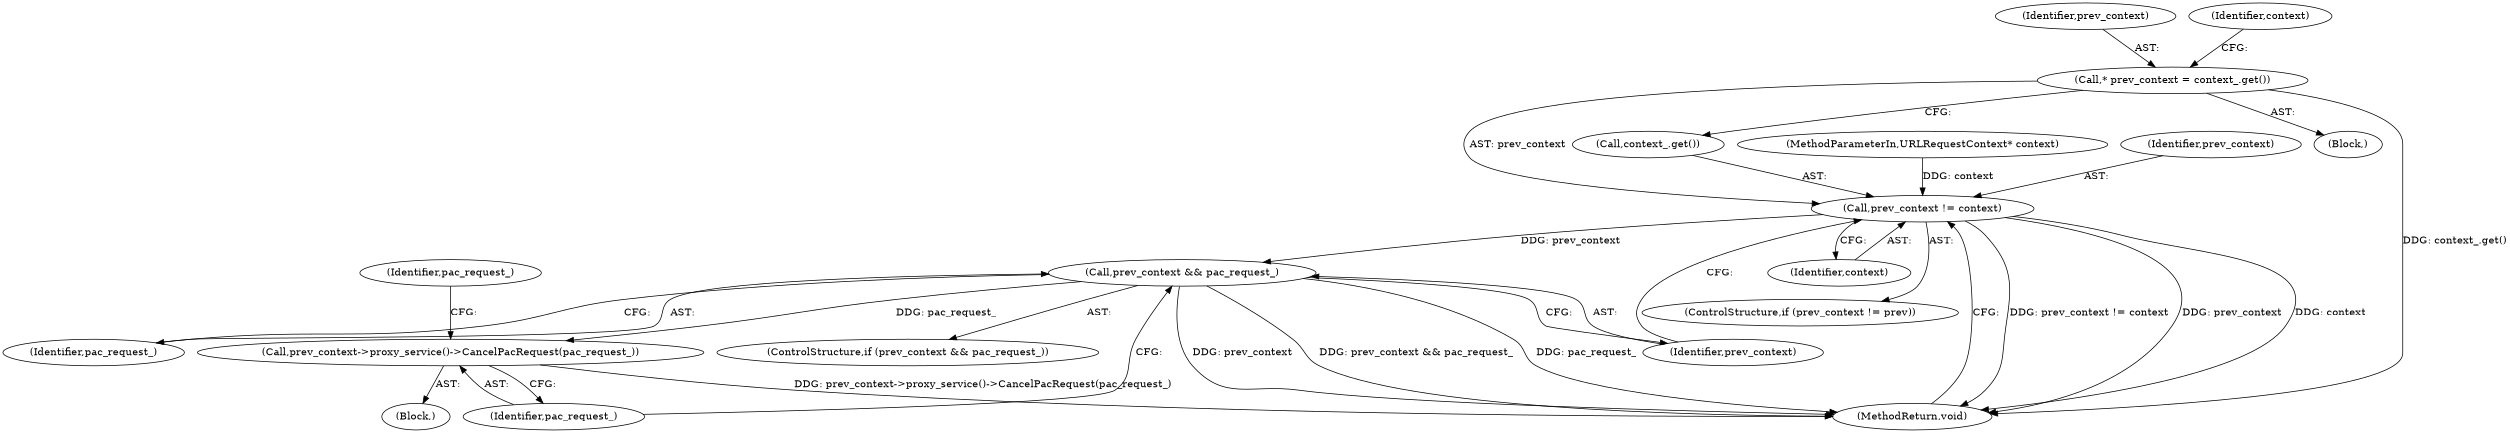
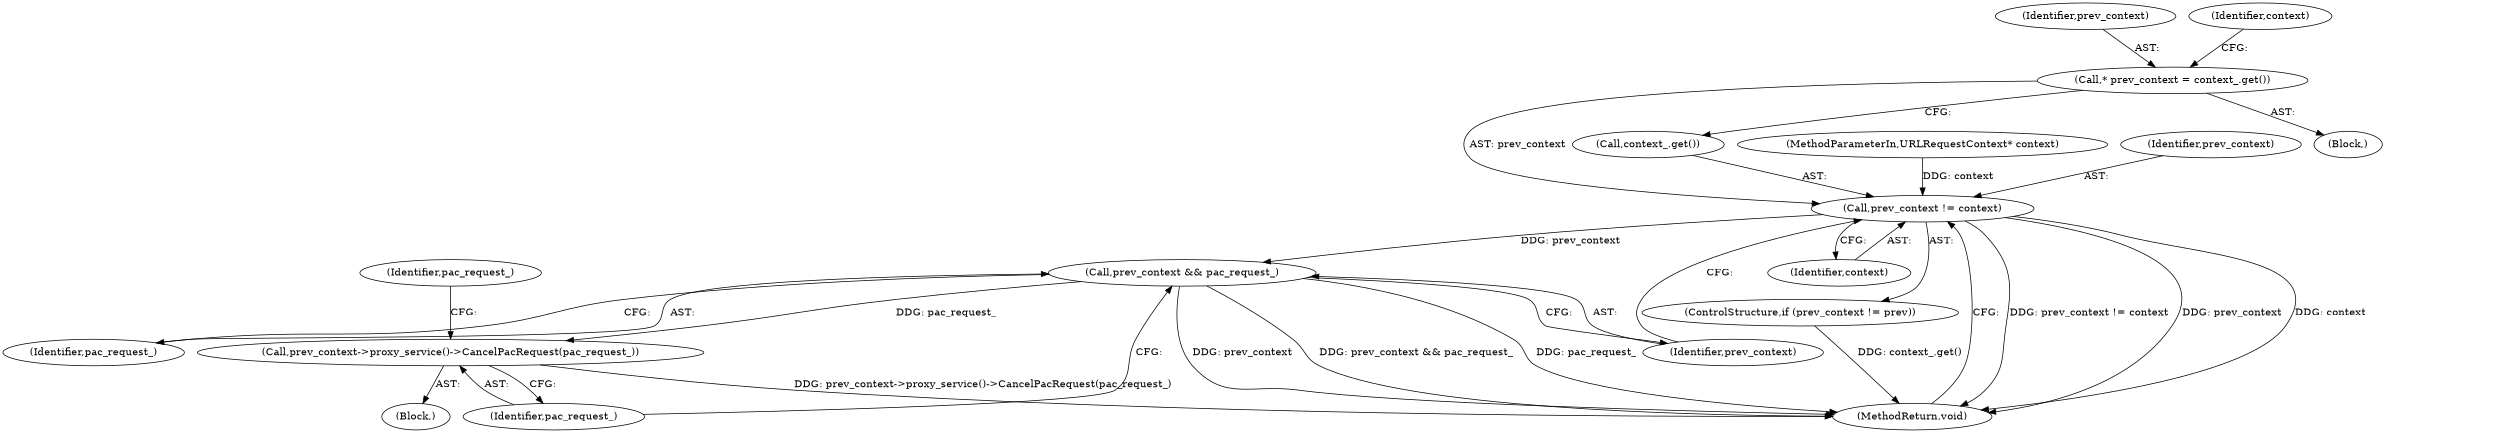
(908, 353) -> none
(2382, 370) -> (1854, 362)
